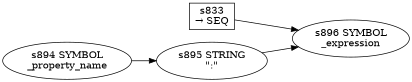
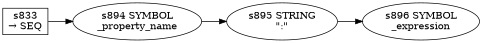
(263, 24) -> (57, 21)
